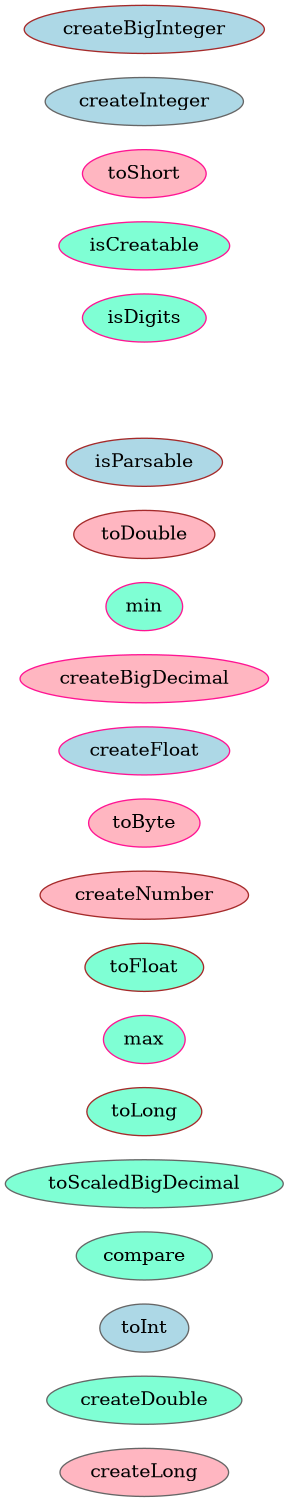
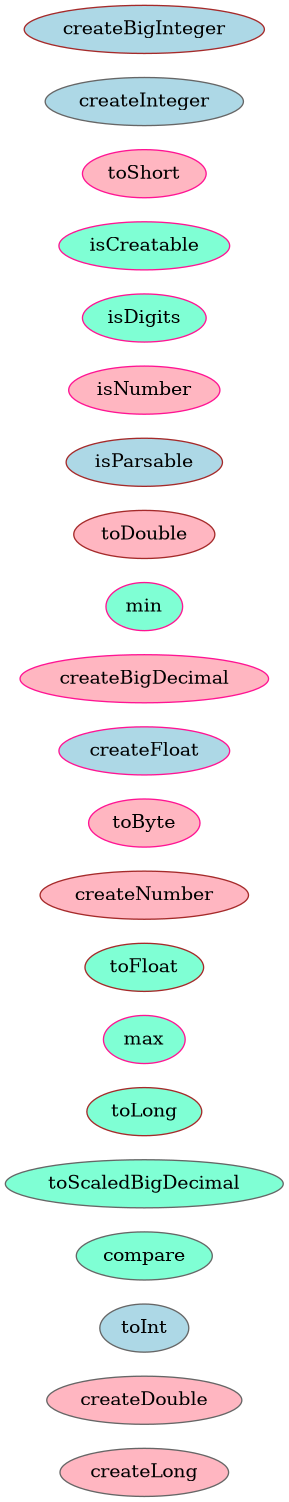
none -> (144, 390)
(144, 1400) -> (144, 1400)
